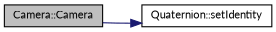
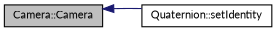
(117, 23) -> (128, 8)
